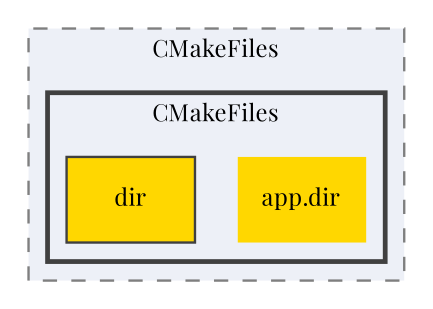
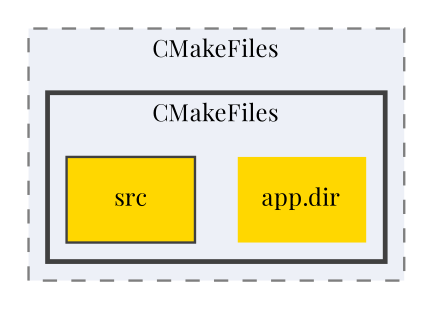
(131, 200) -> (131, 200)
